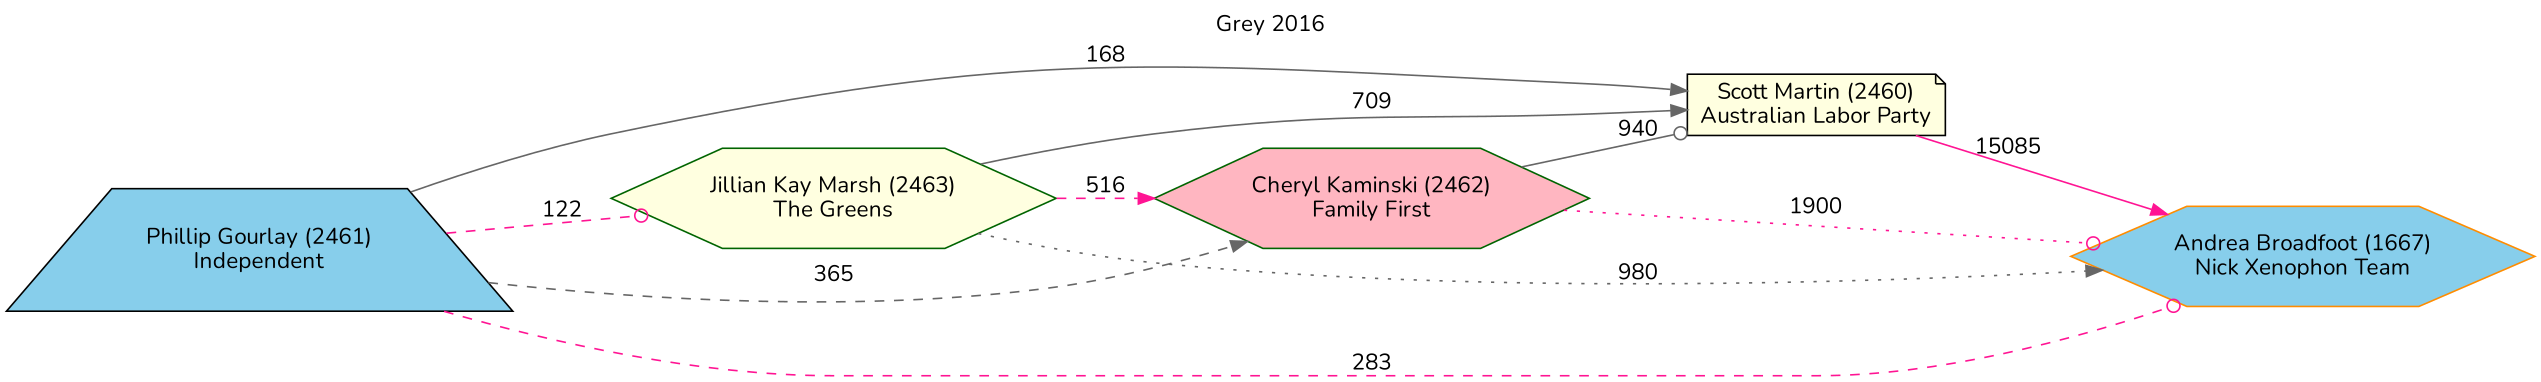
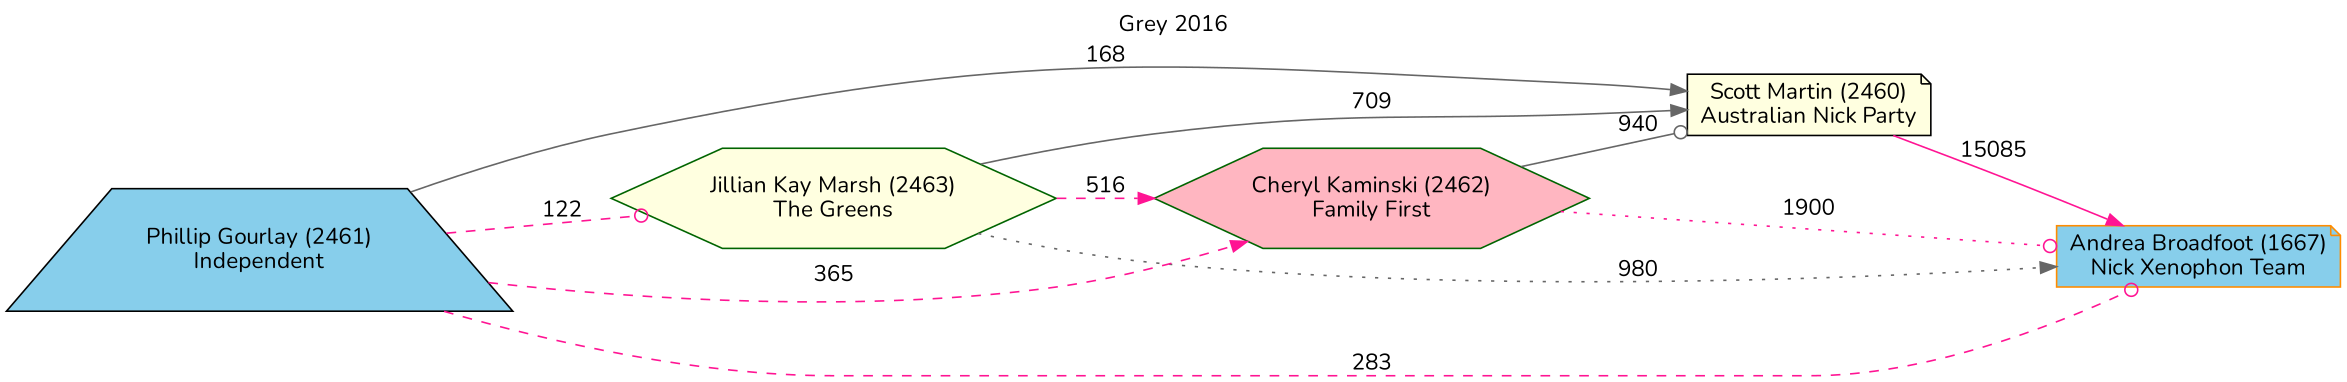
(1816, 105) -> (1809, 105)
(2303, 256) -> (2198, 256)
(862, 301) -> (862, 301)
